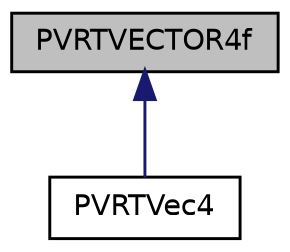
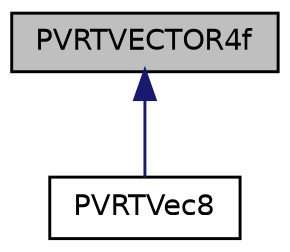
(145, 208) -> (145, 208)
